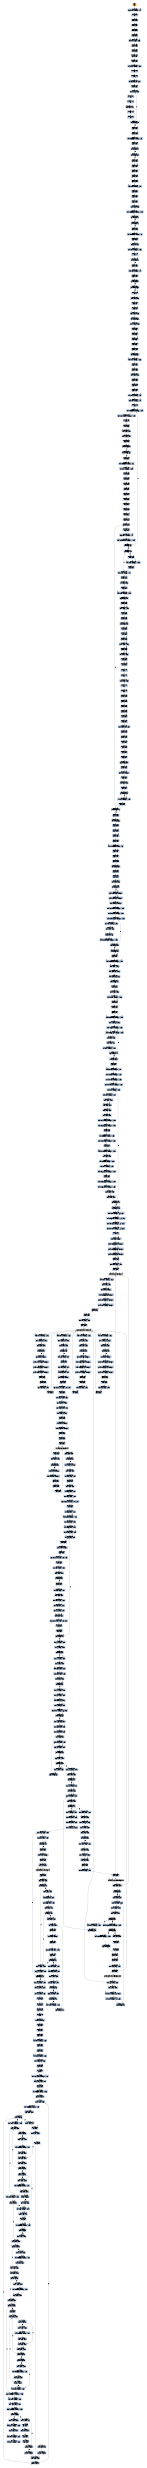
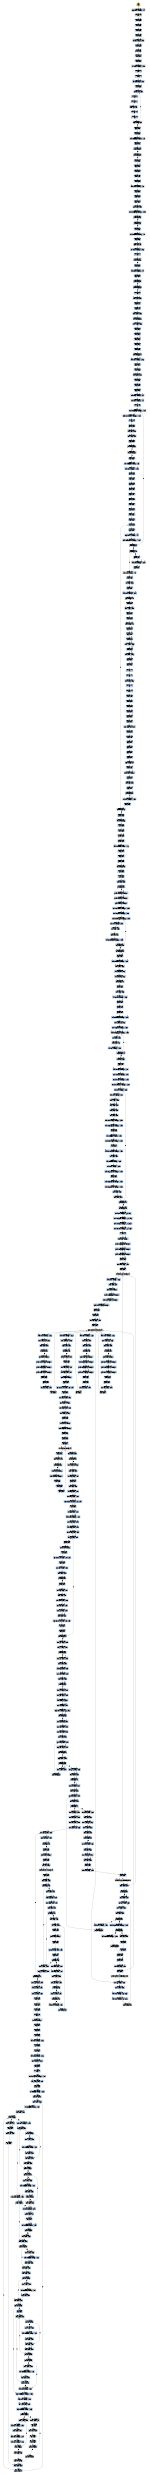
none -> (18, 2447)
